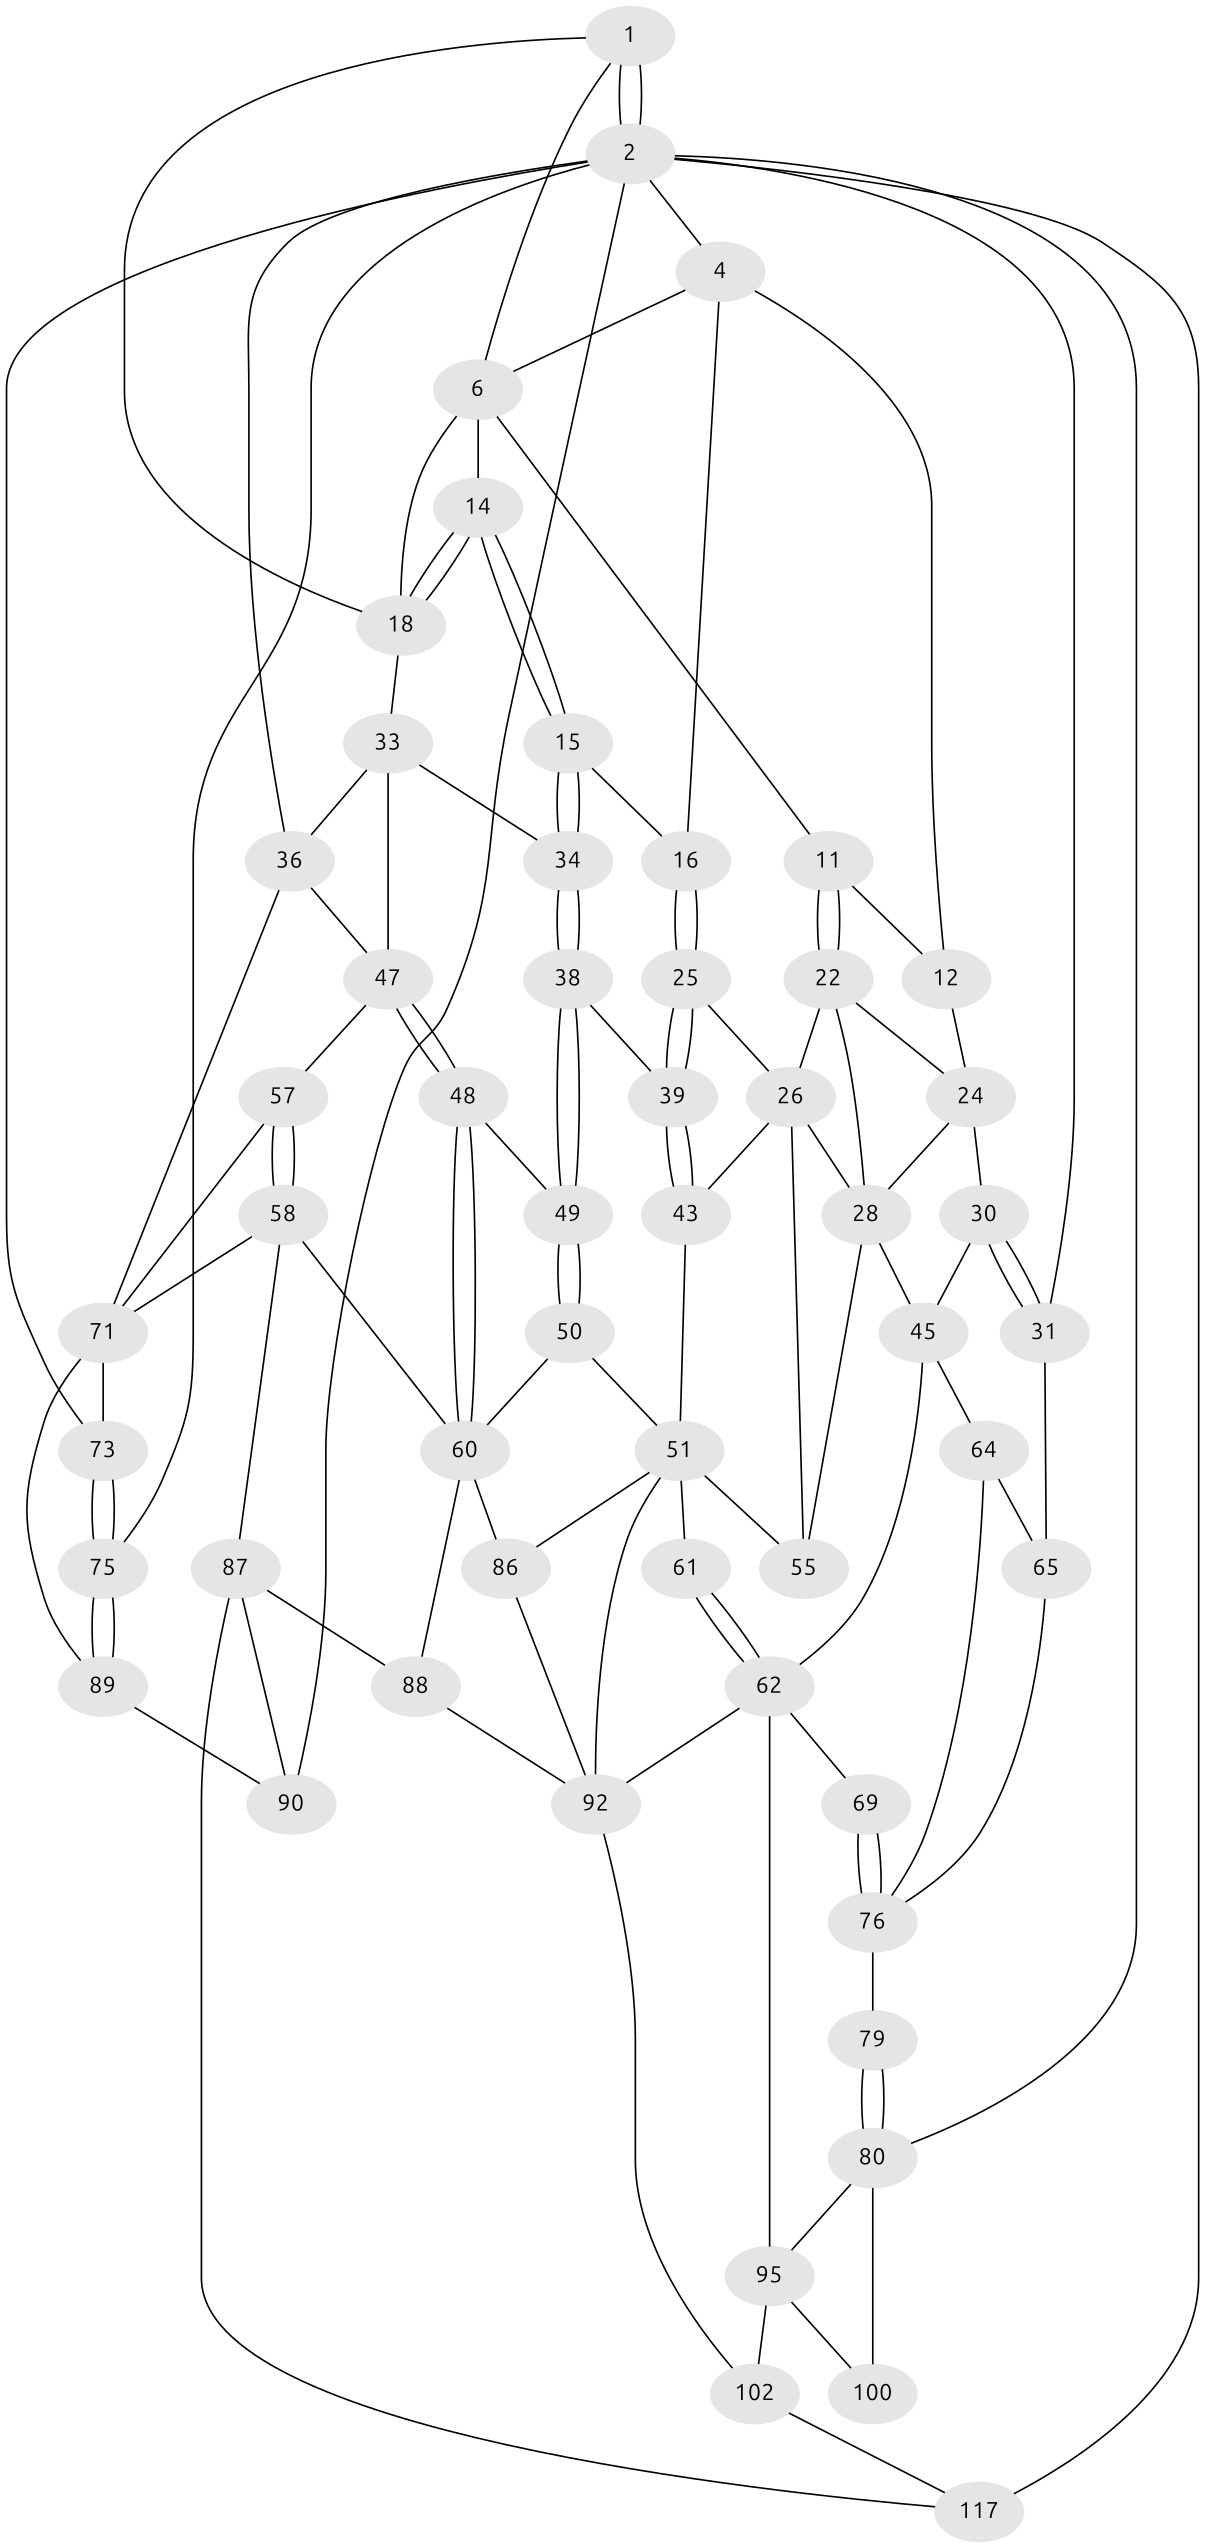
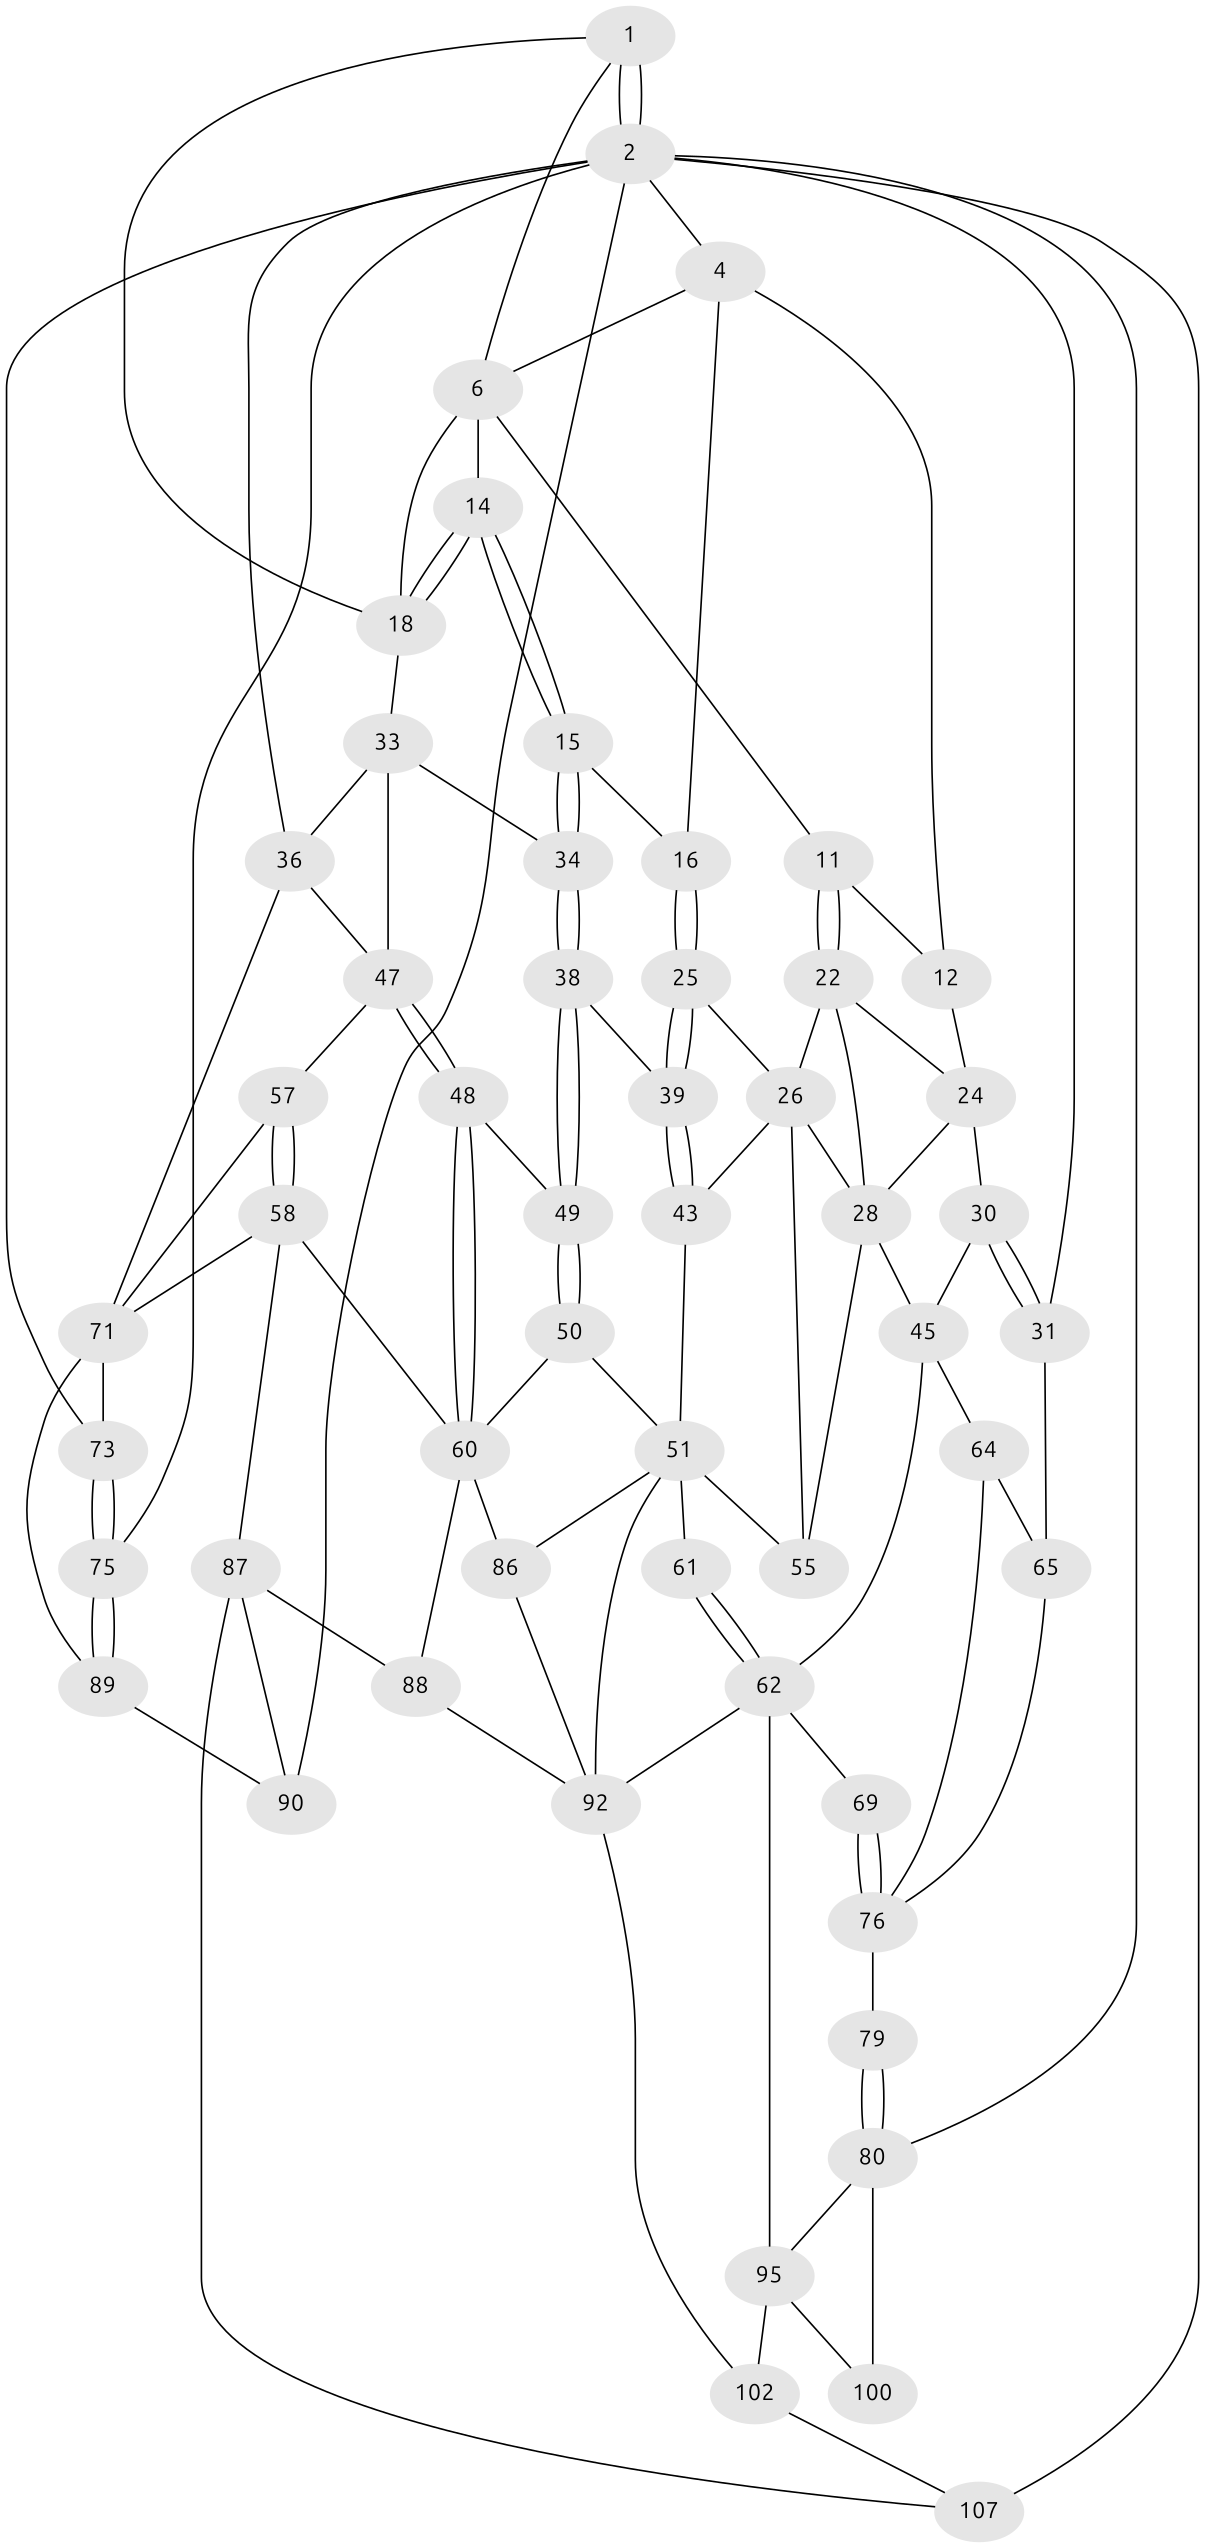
(979, 2512) -> (979, 2512)
